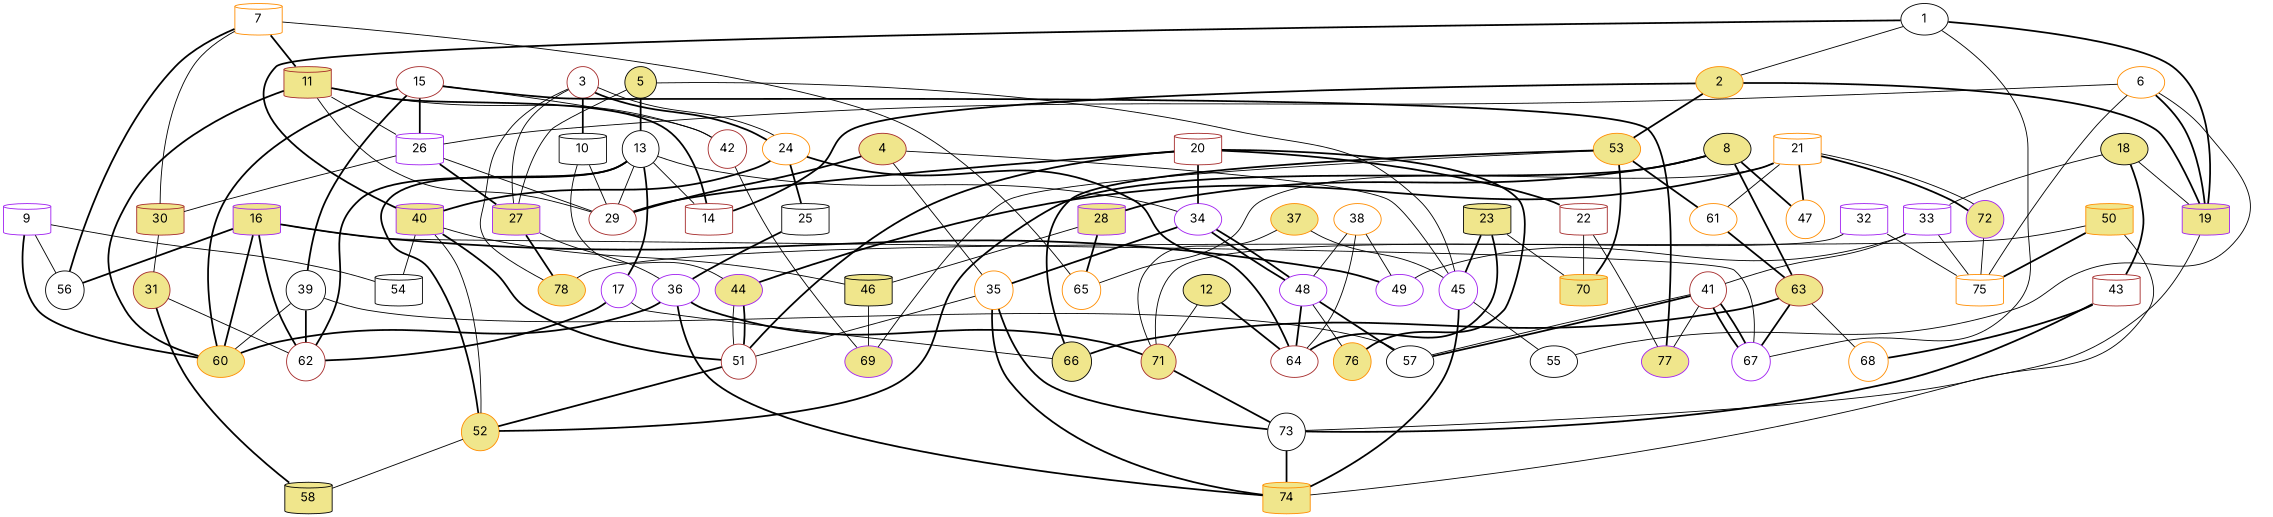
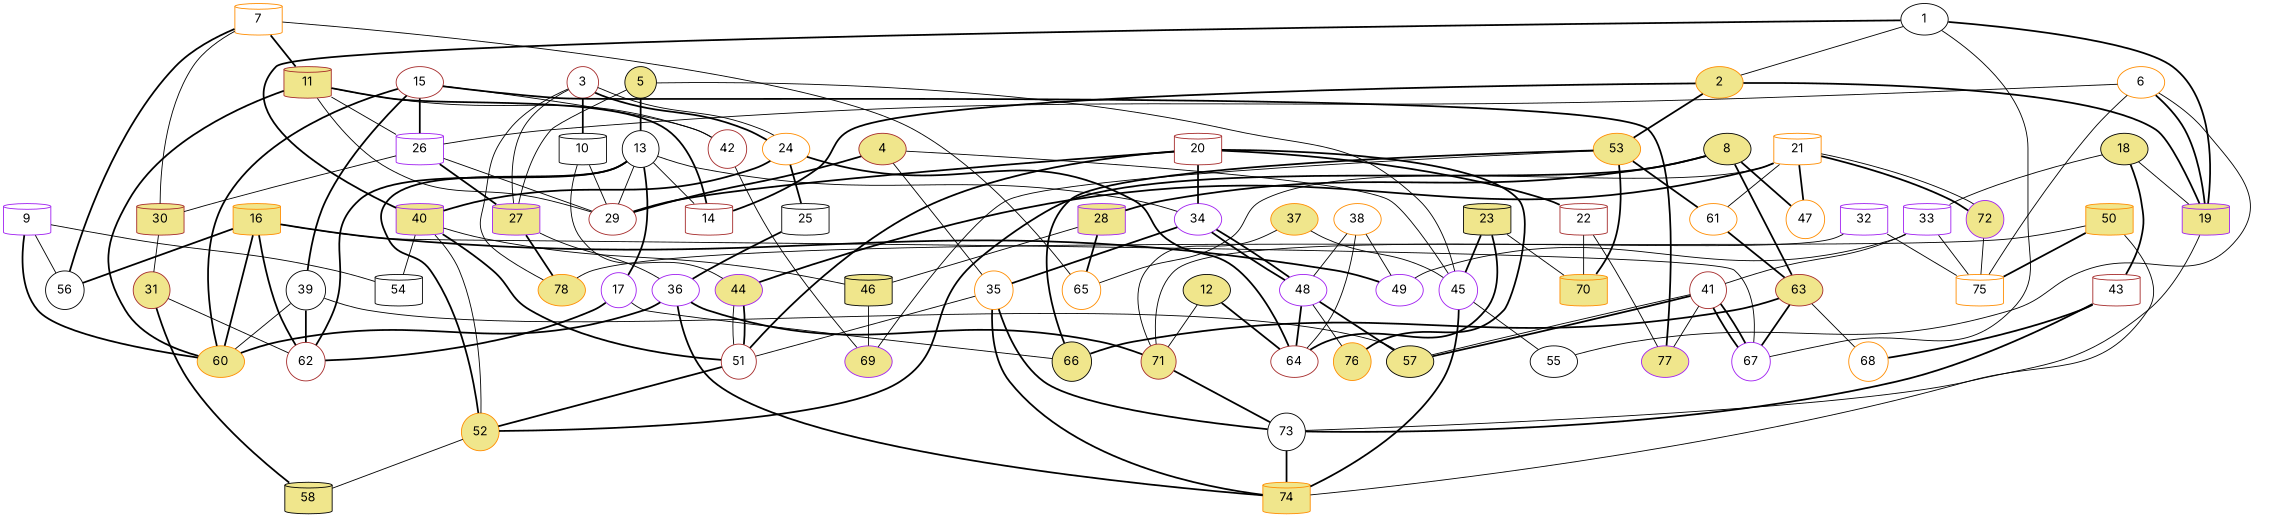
(257, 219) -> (257, 219)
(1410, 362) -> (1410, 362)
